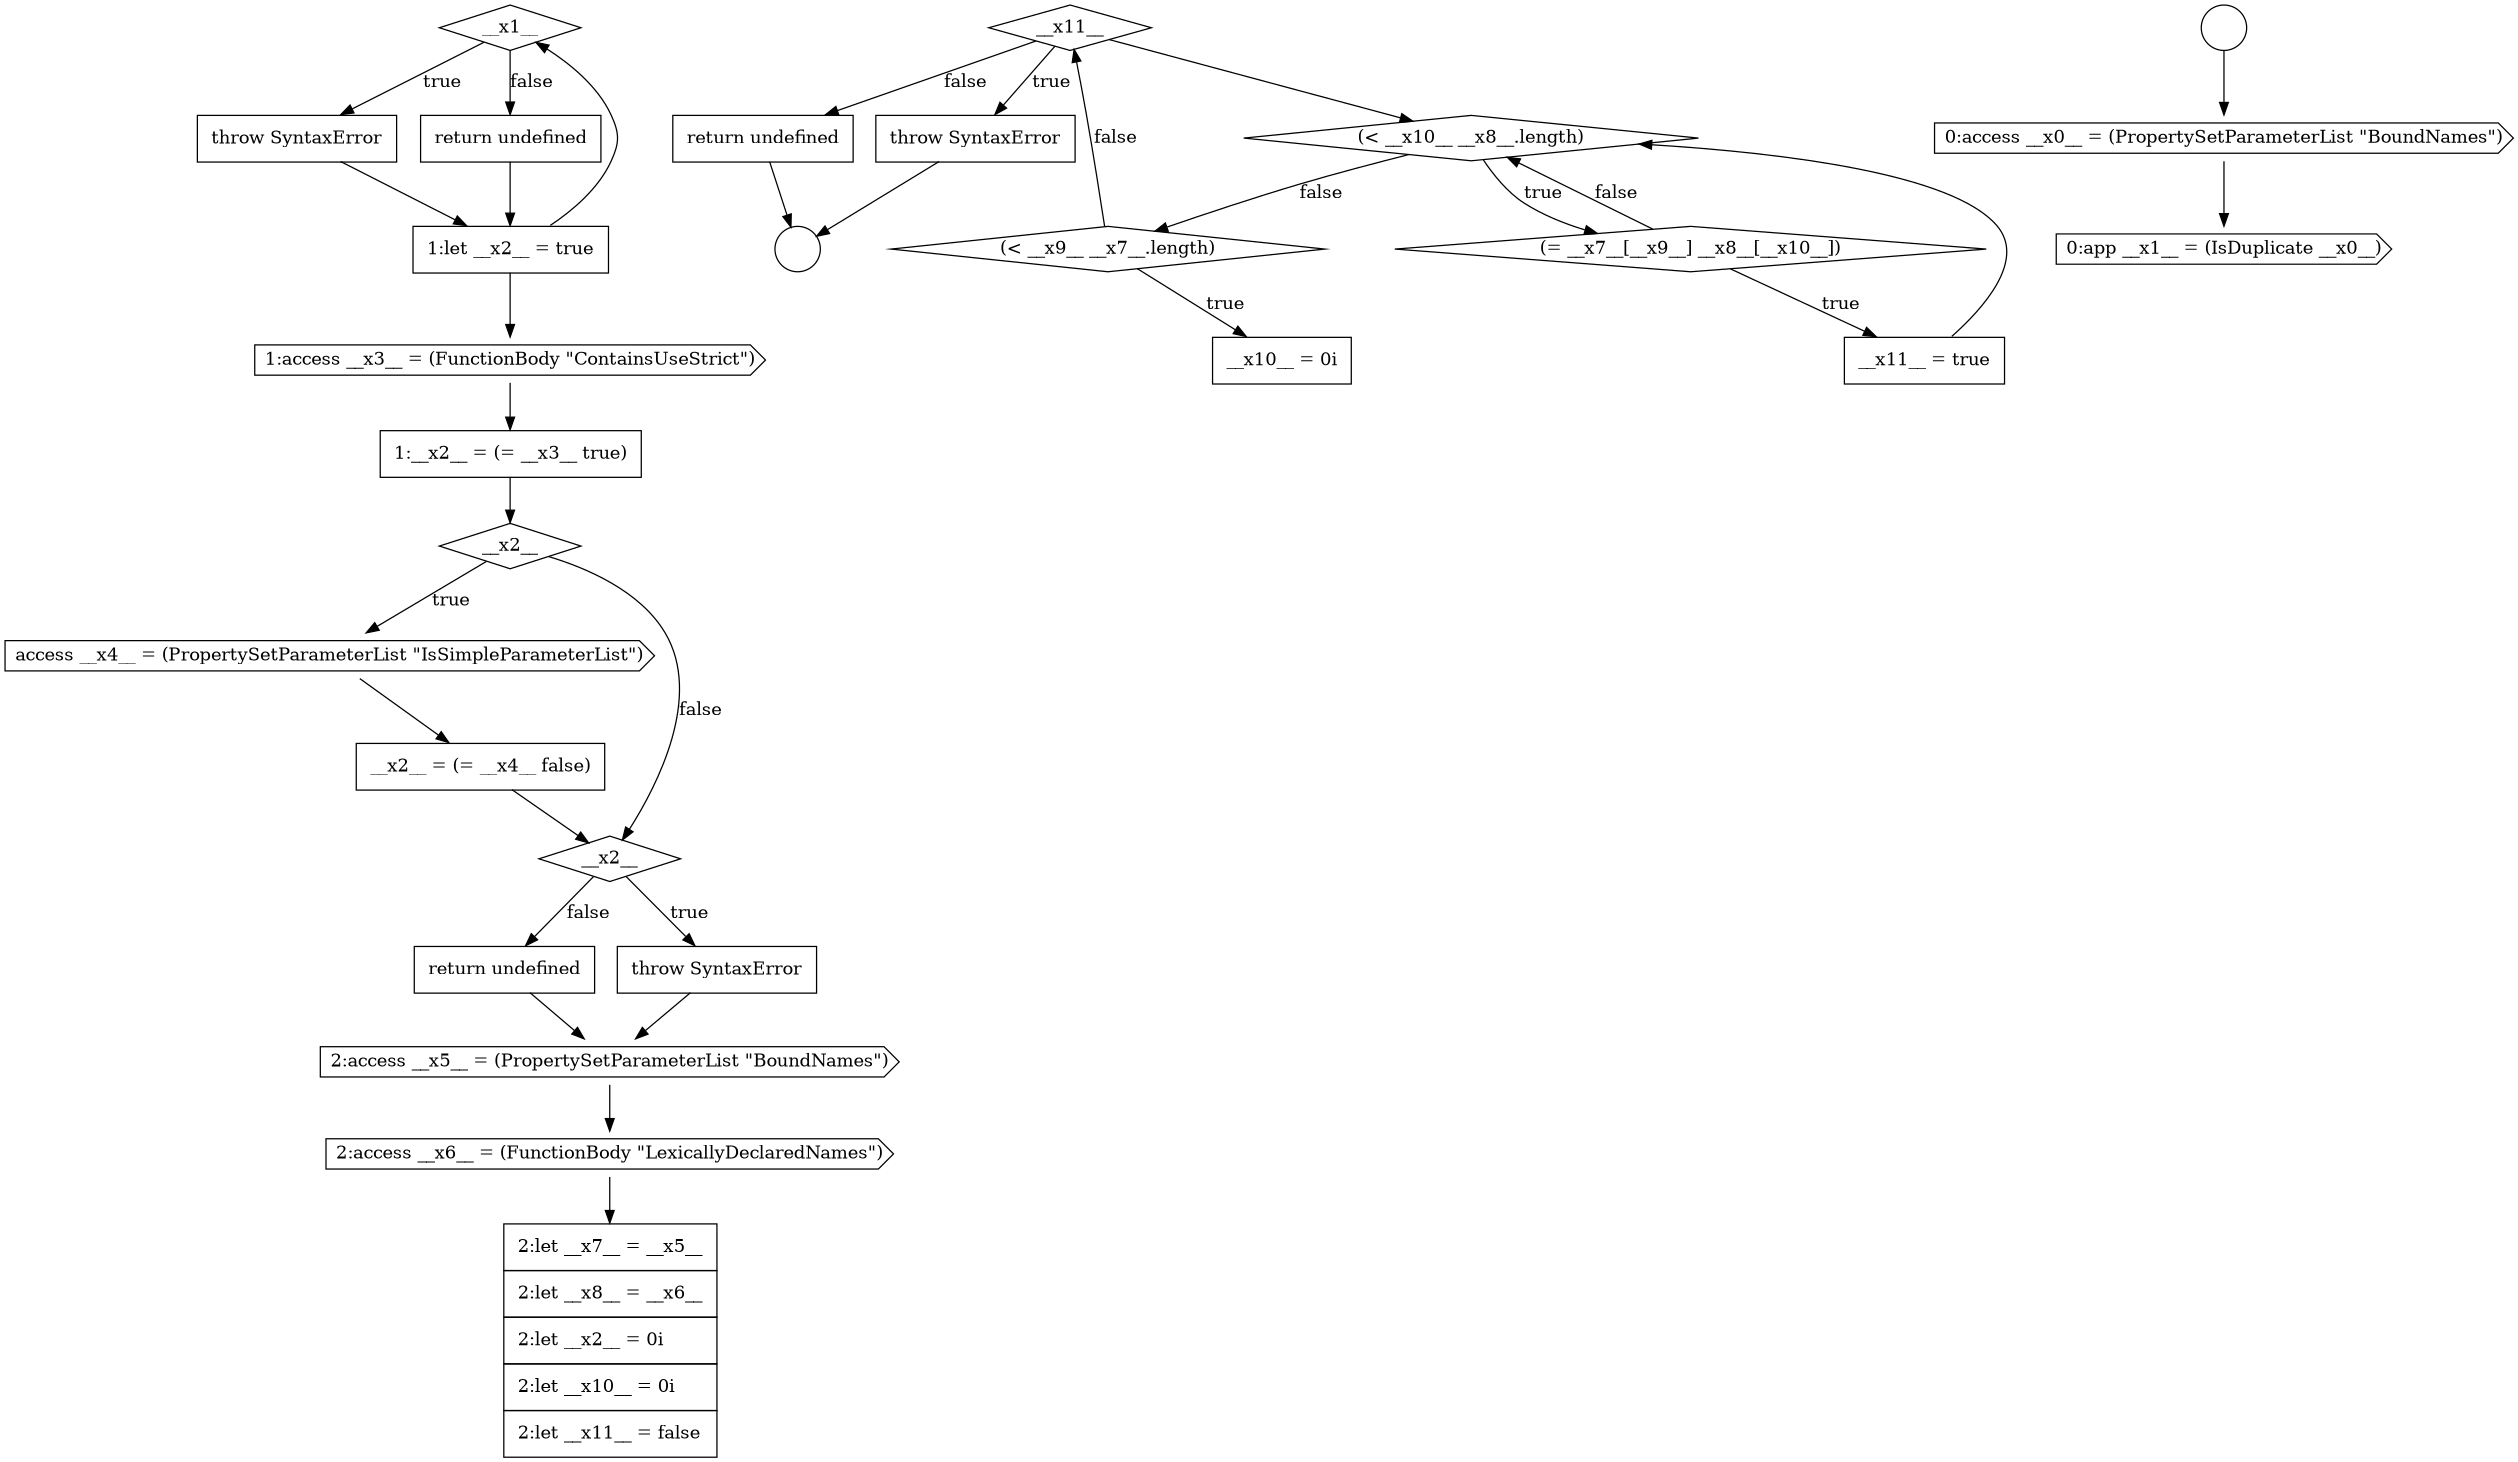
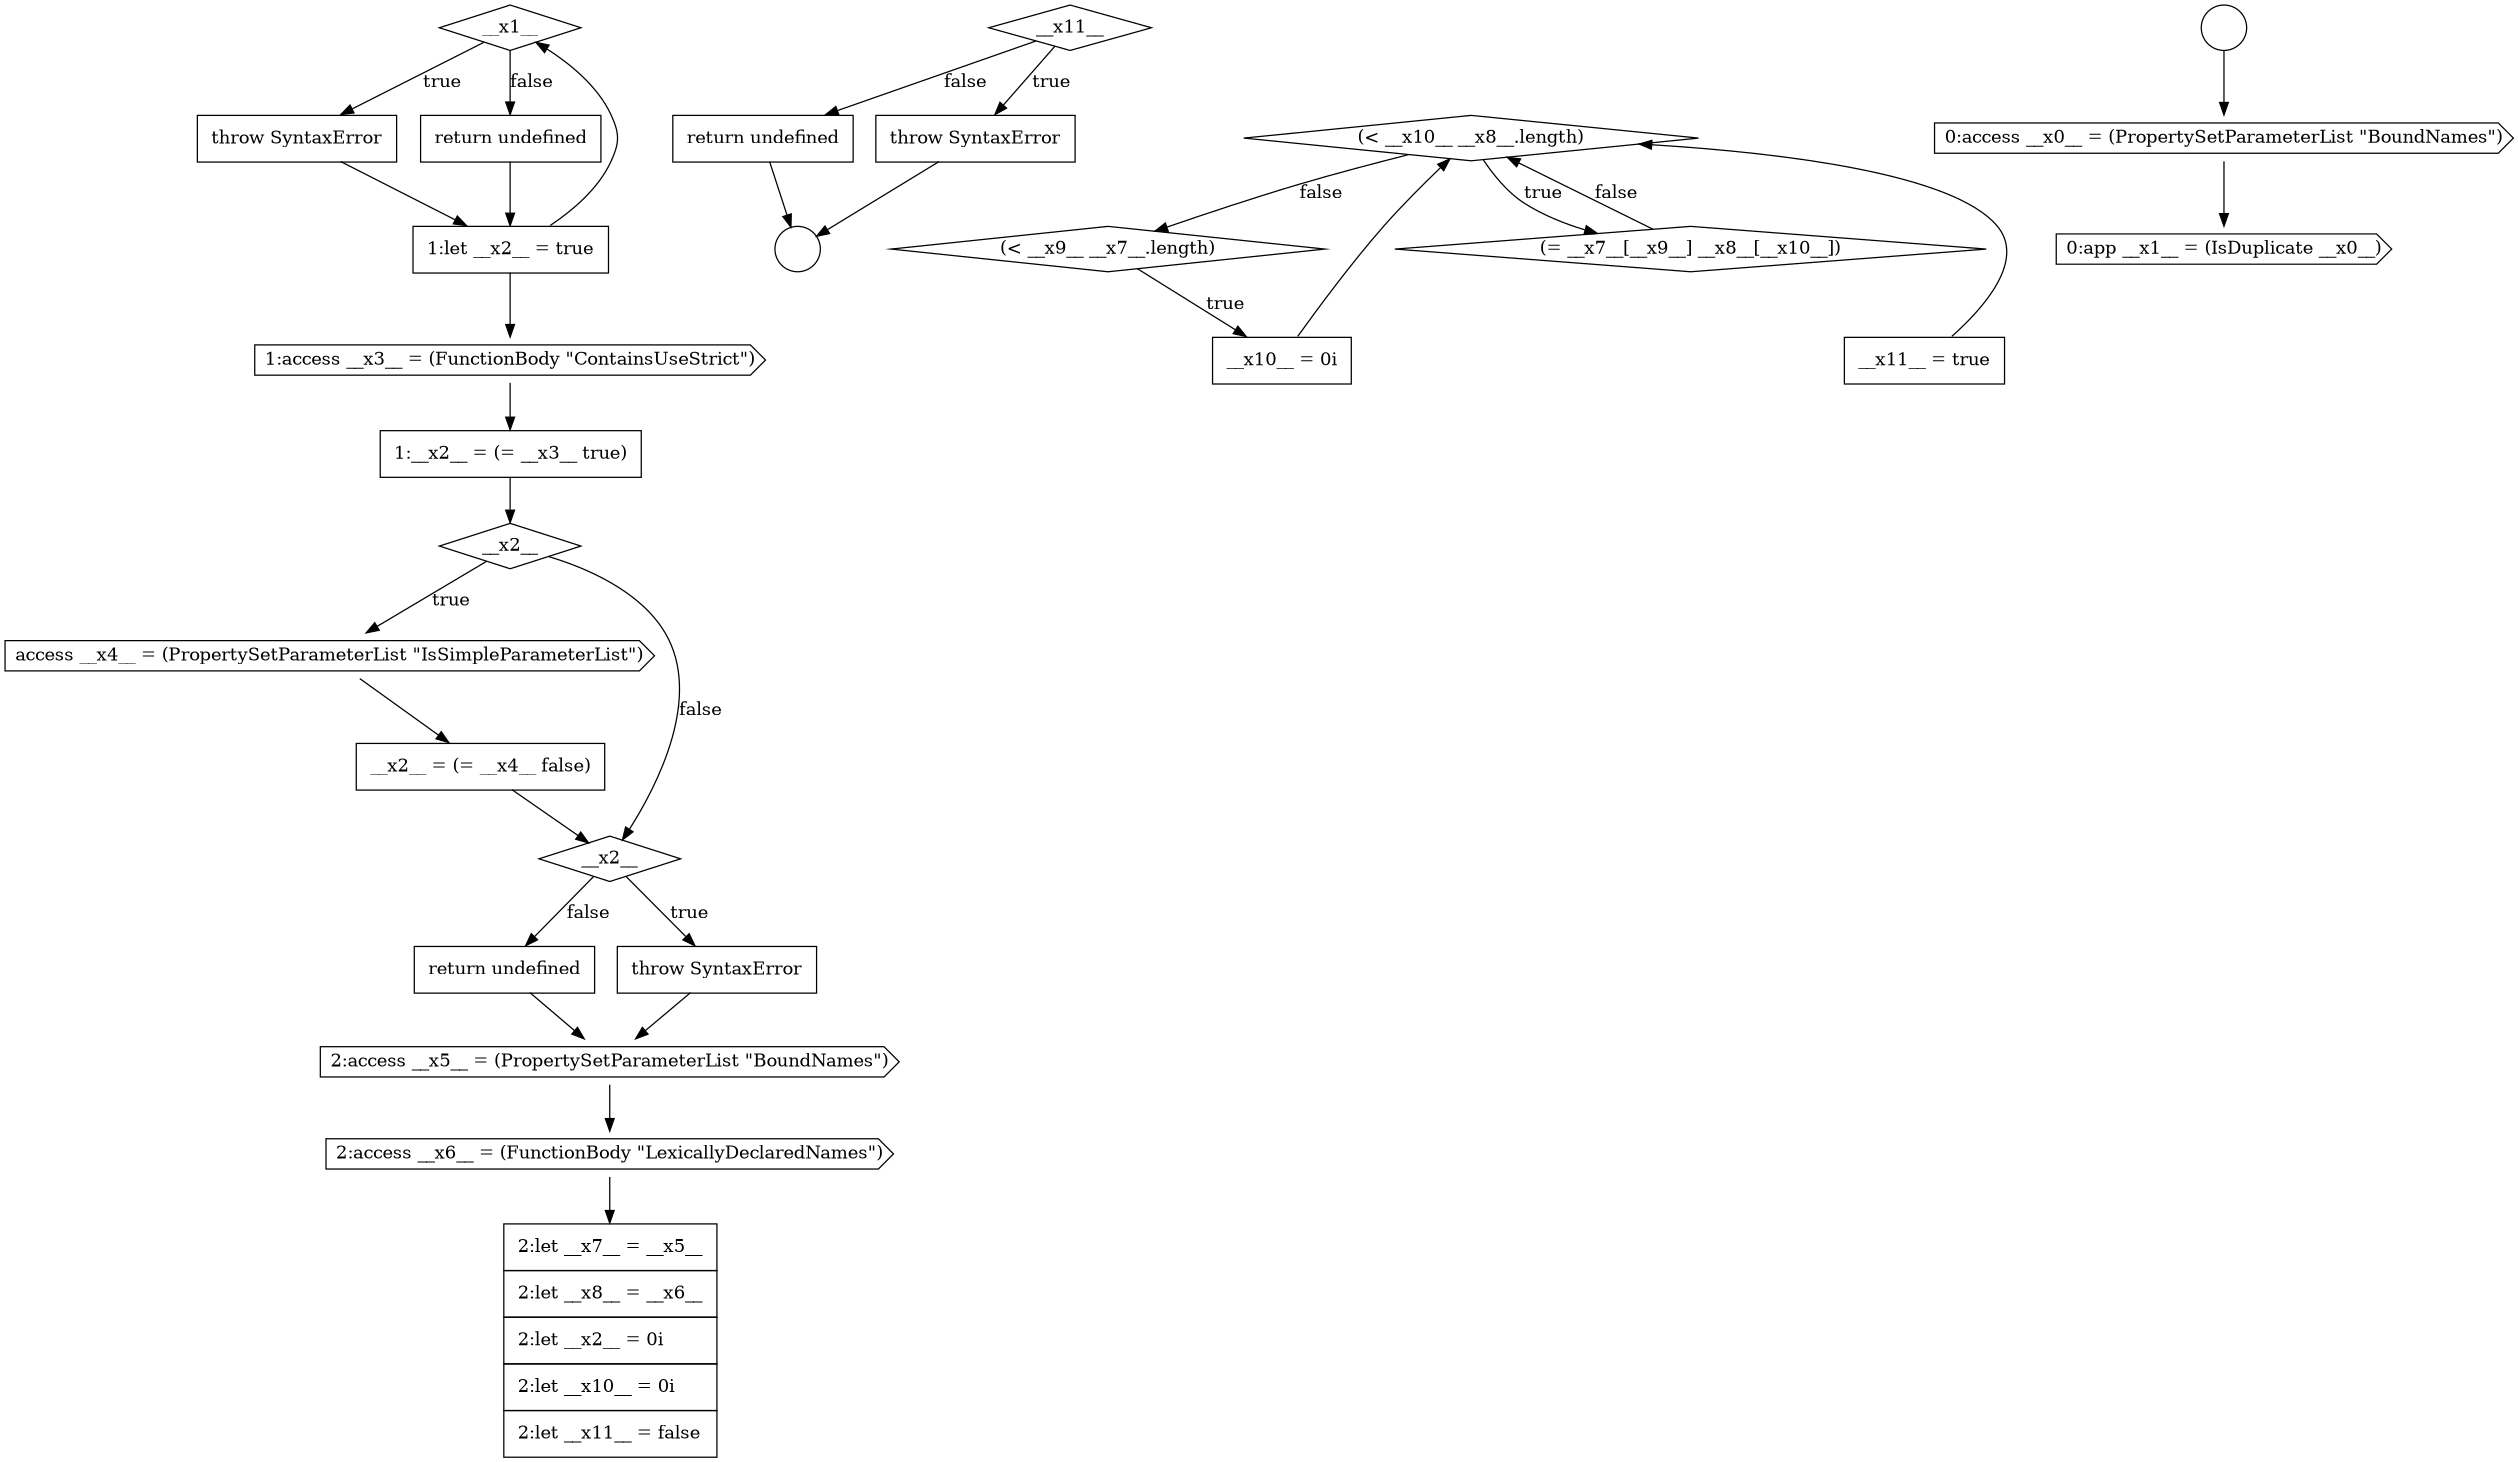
(1255, 79) -> (1365, 249)
(1091, 144) -> none
(1798, 300) -> none
